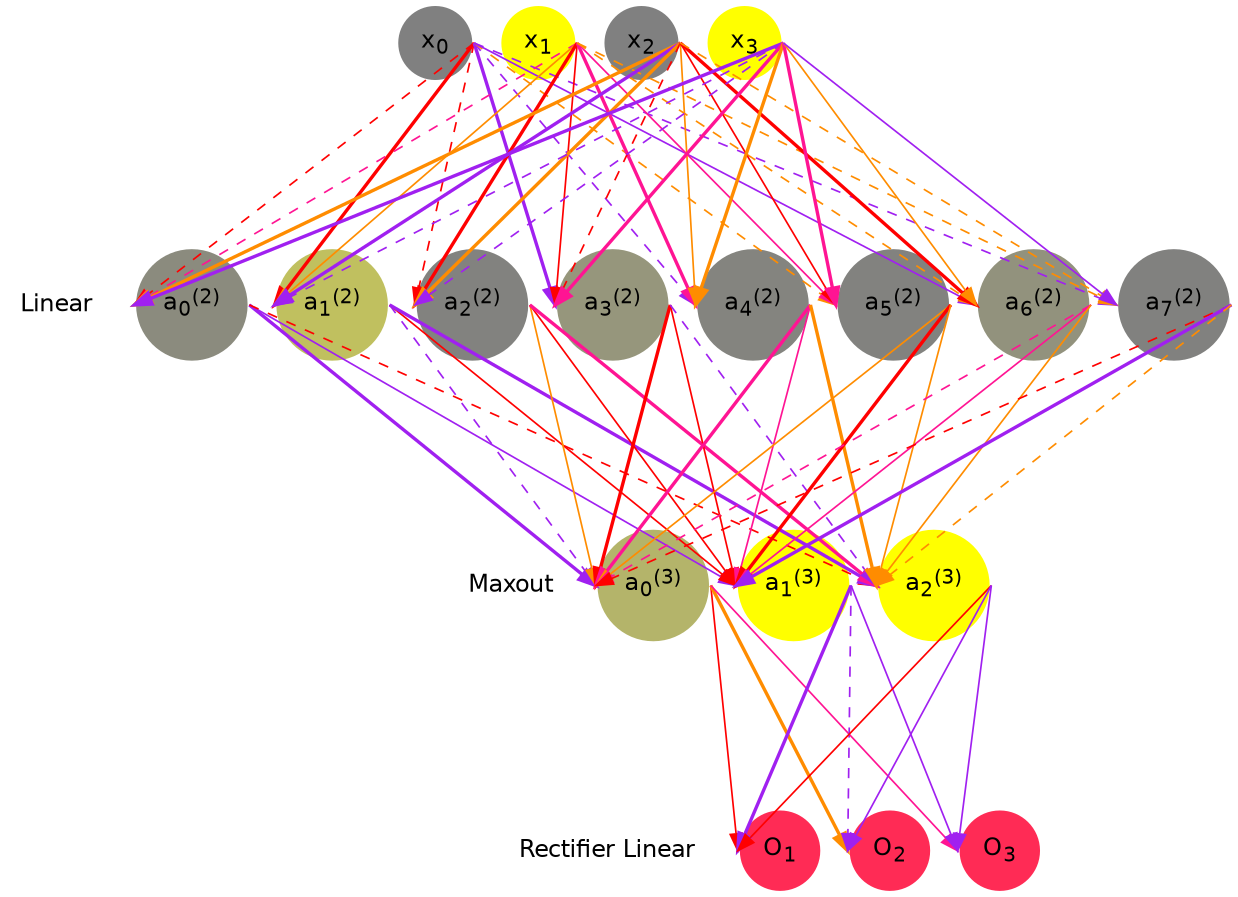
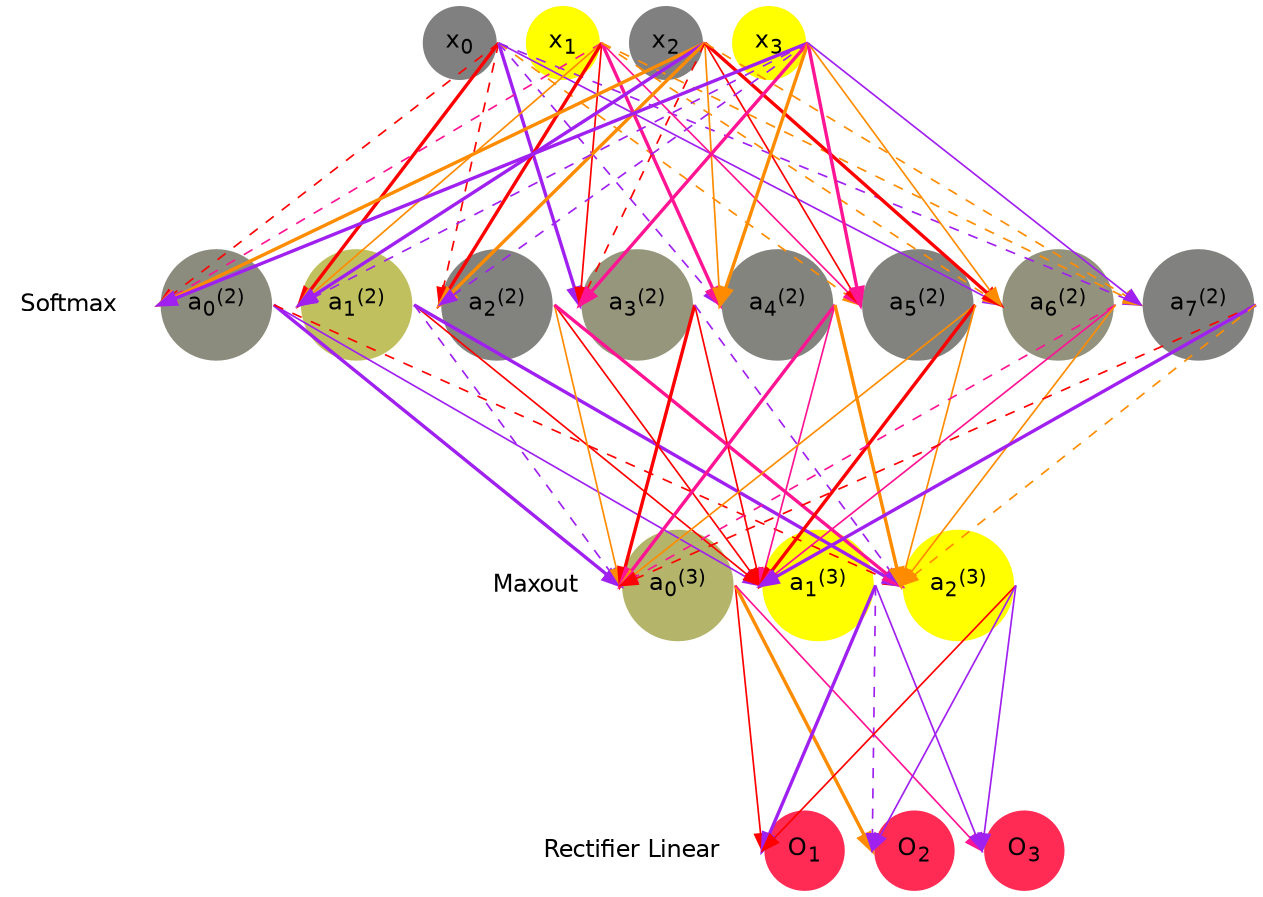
(57, 305) -> (69, 305)
